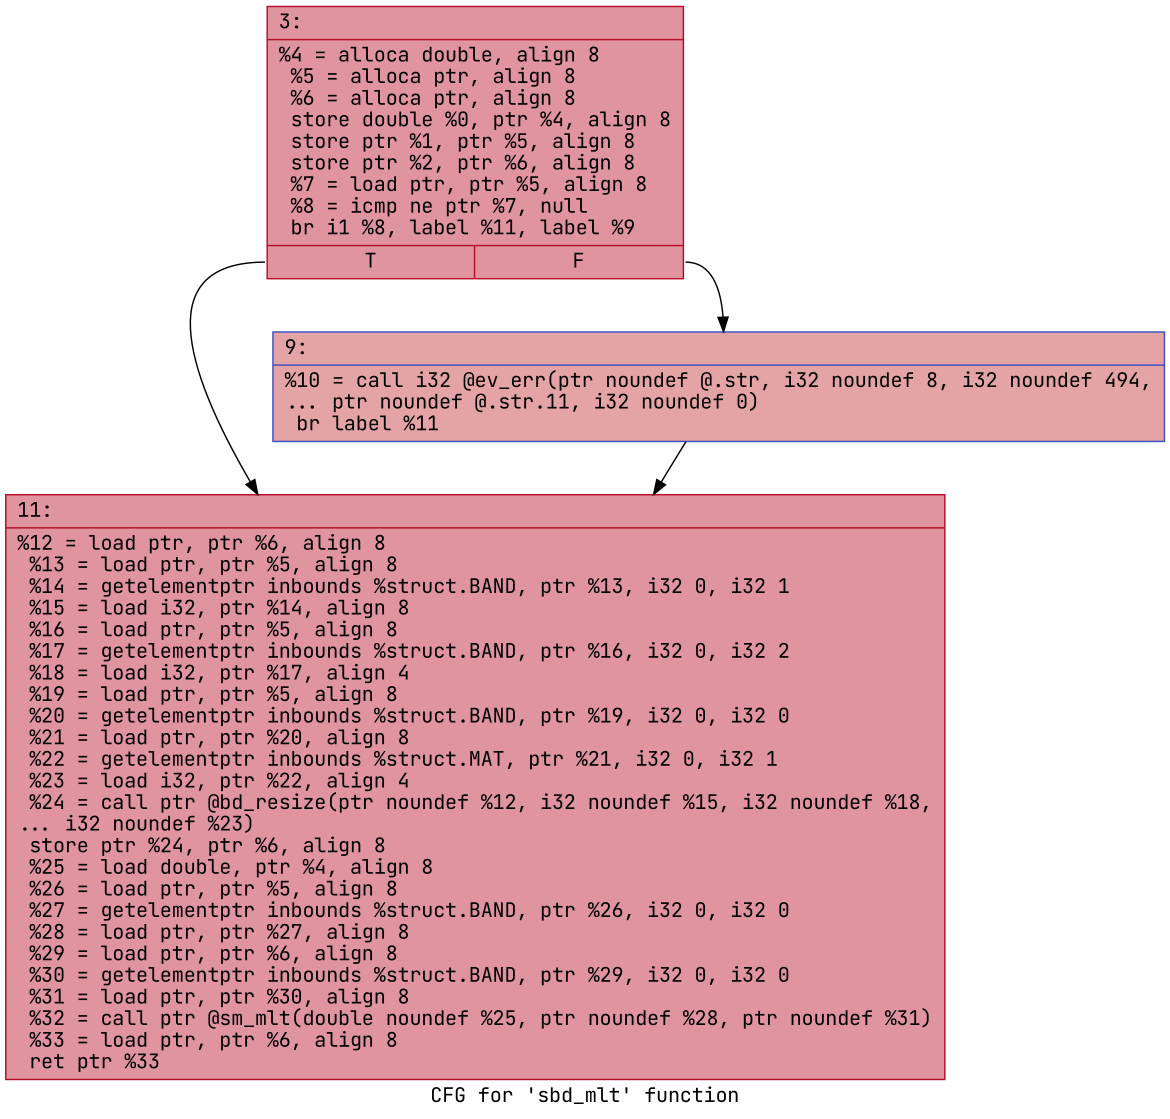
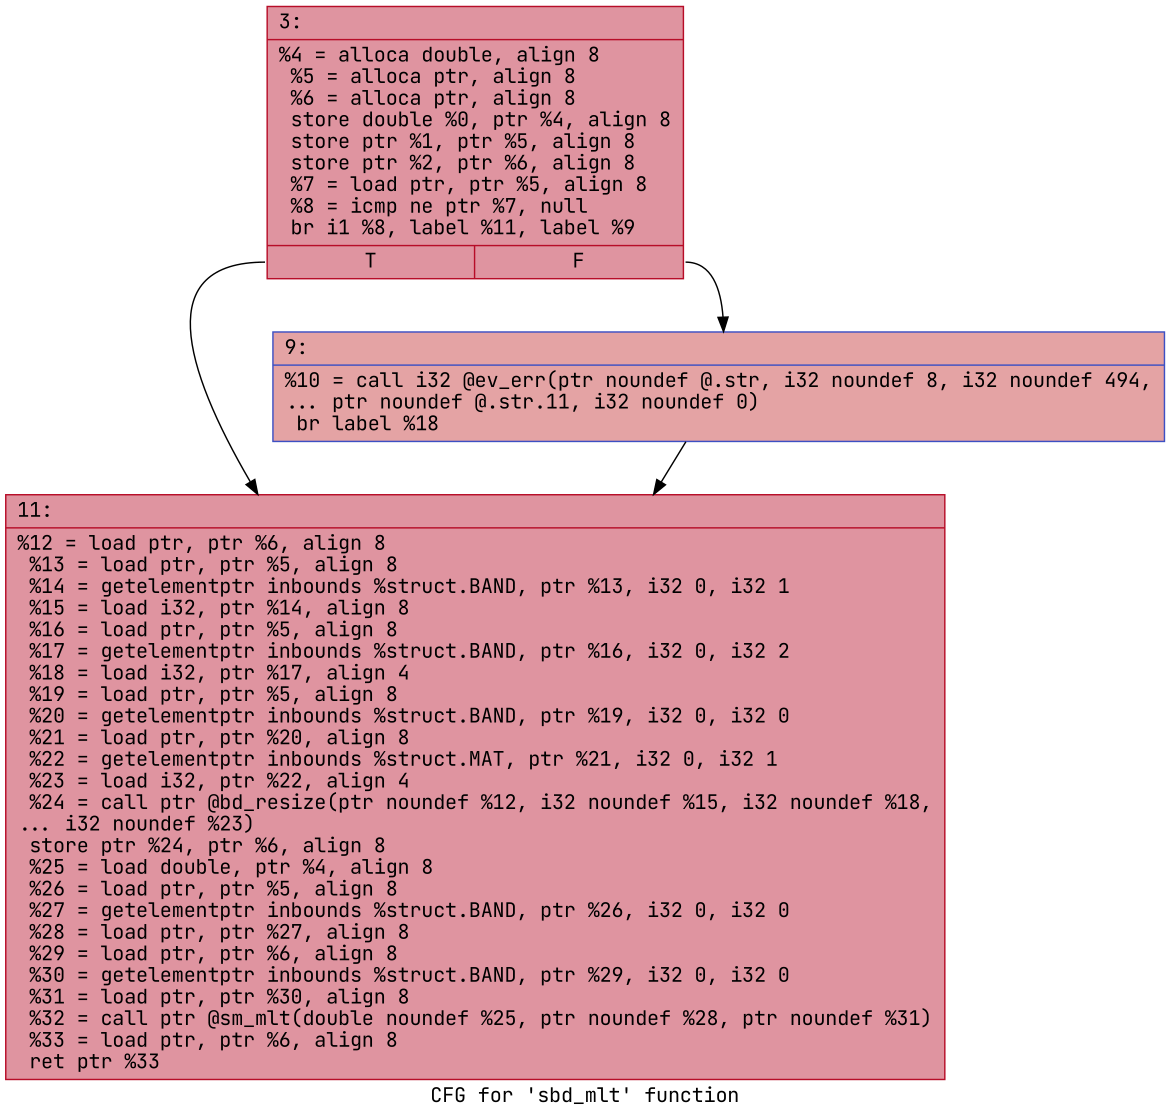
(362, 424) -> (362, 424)
